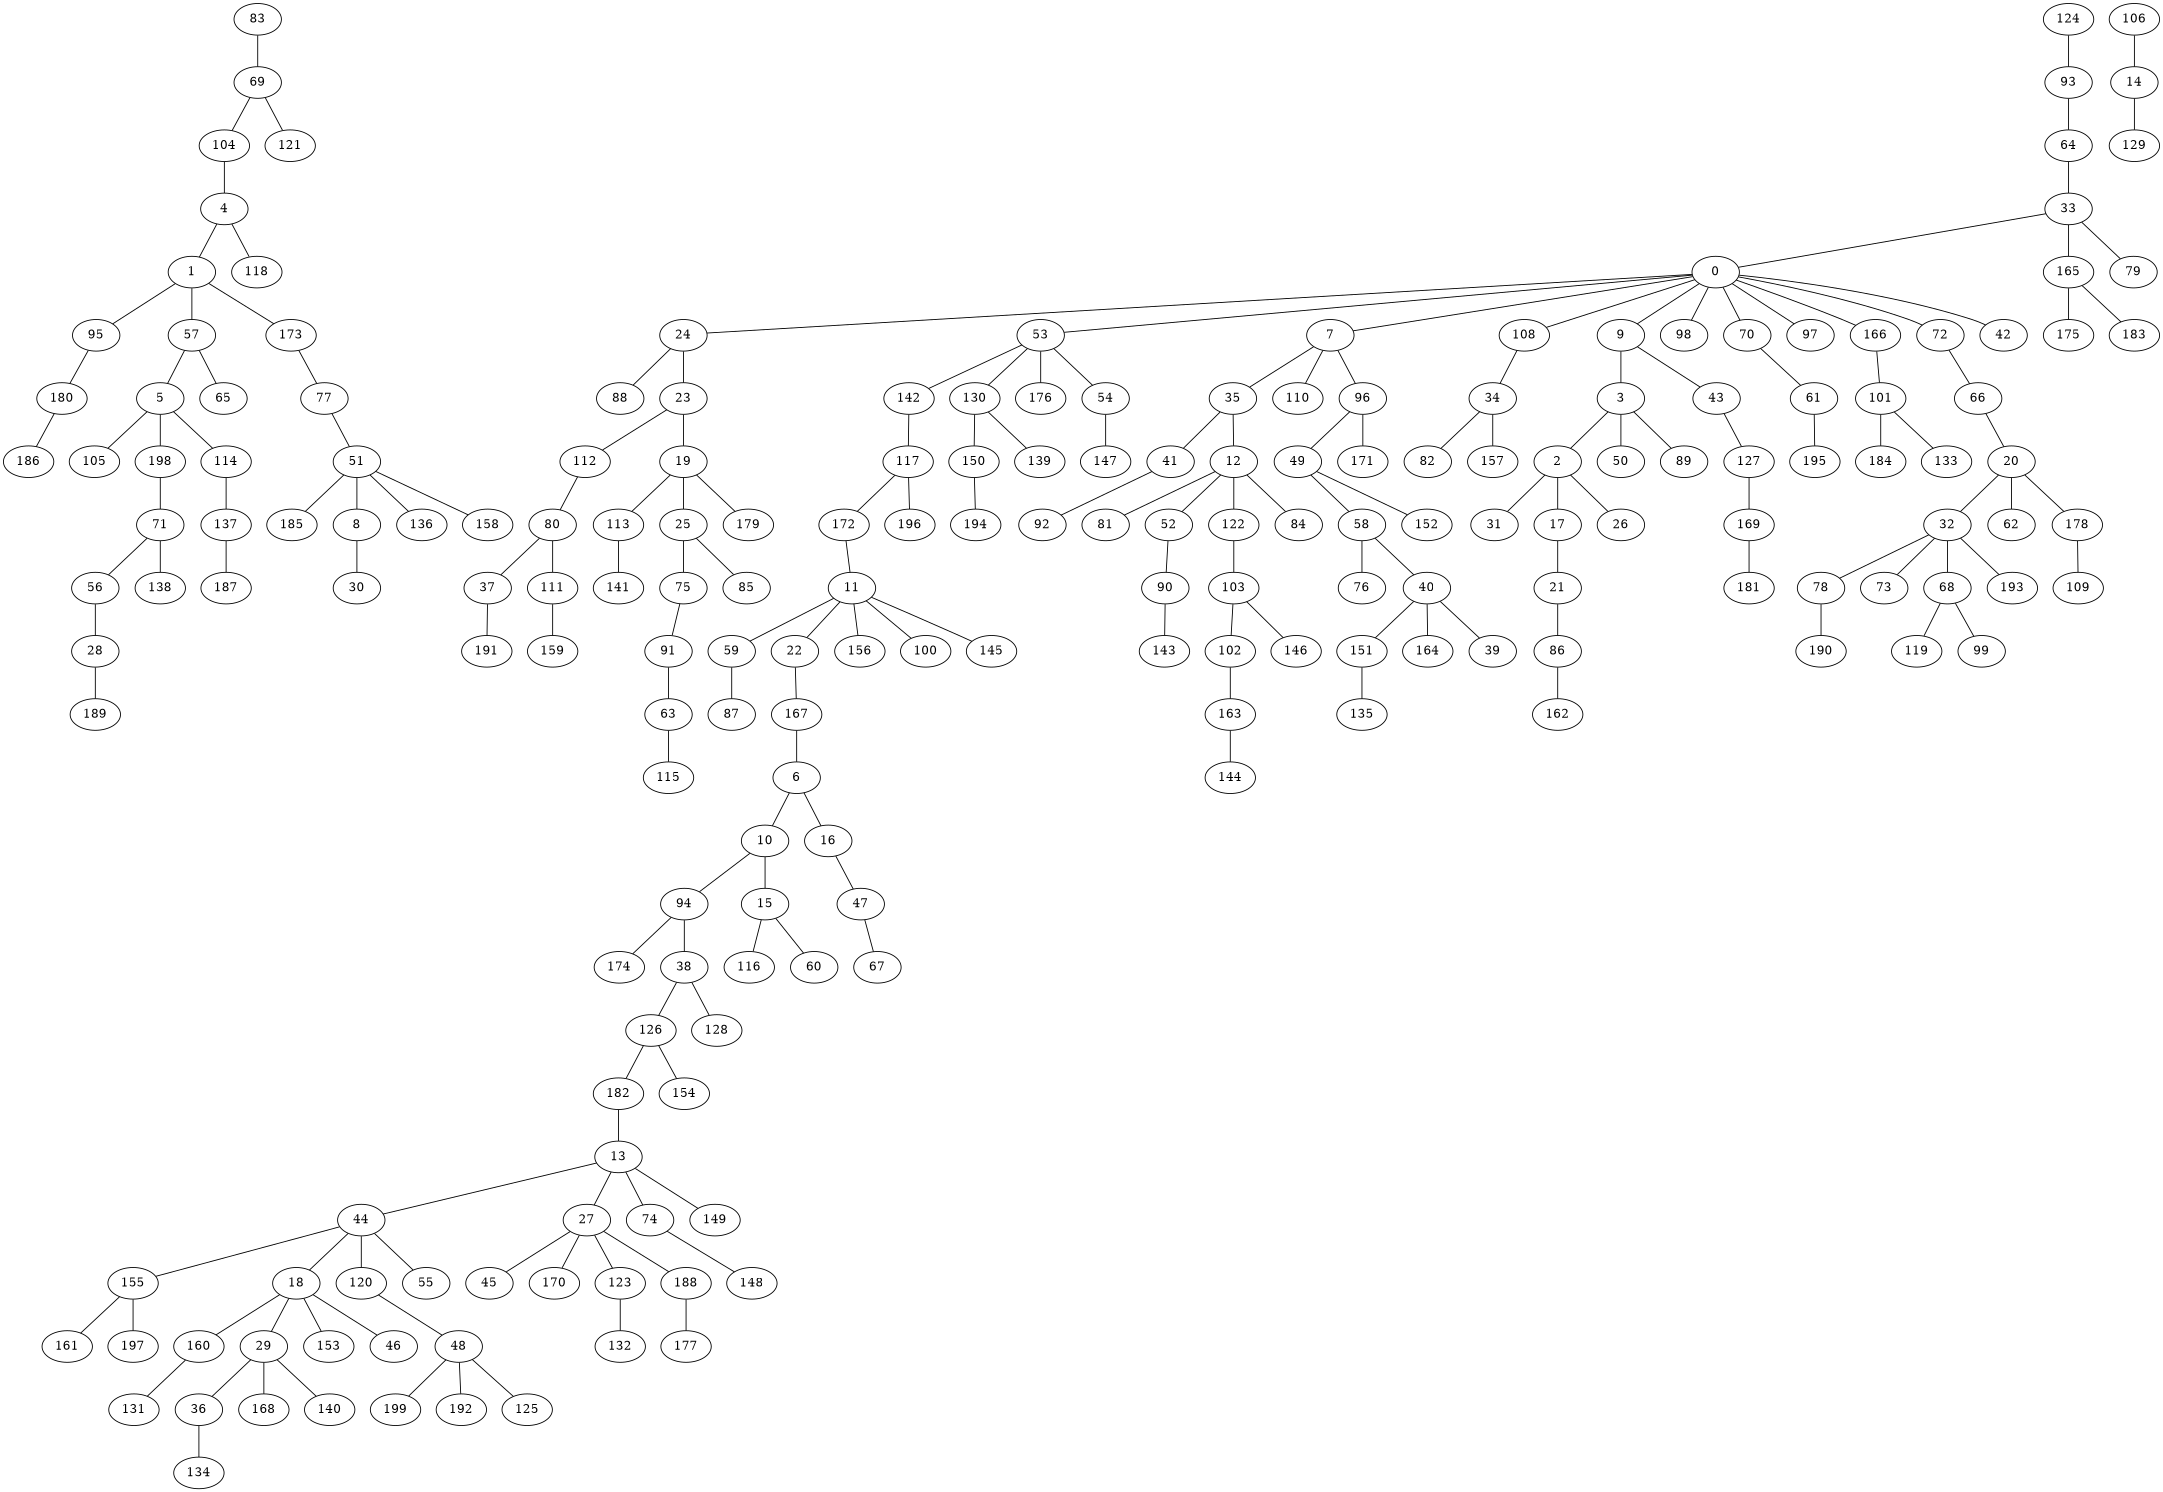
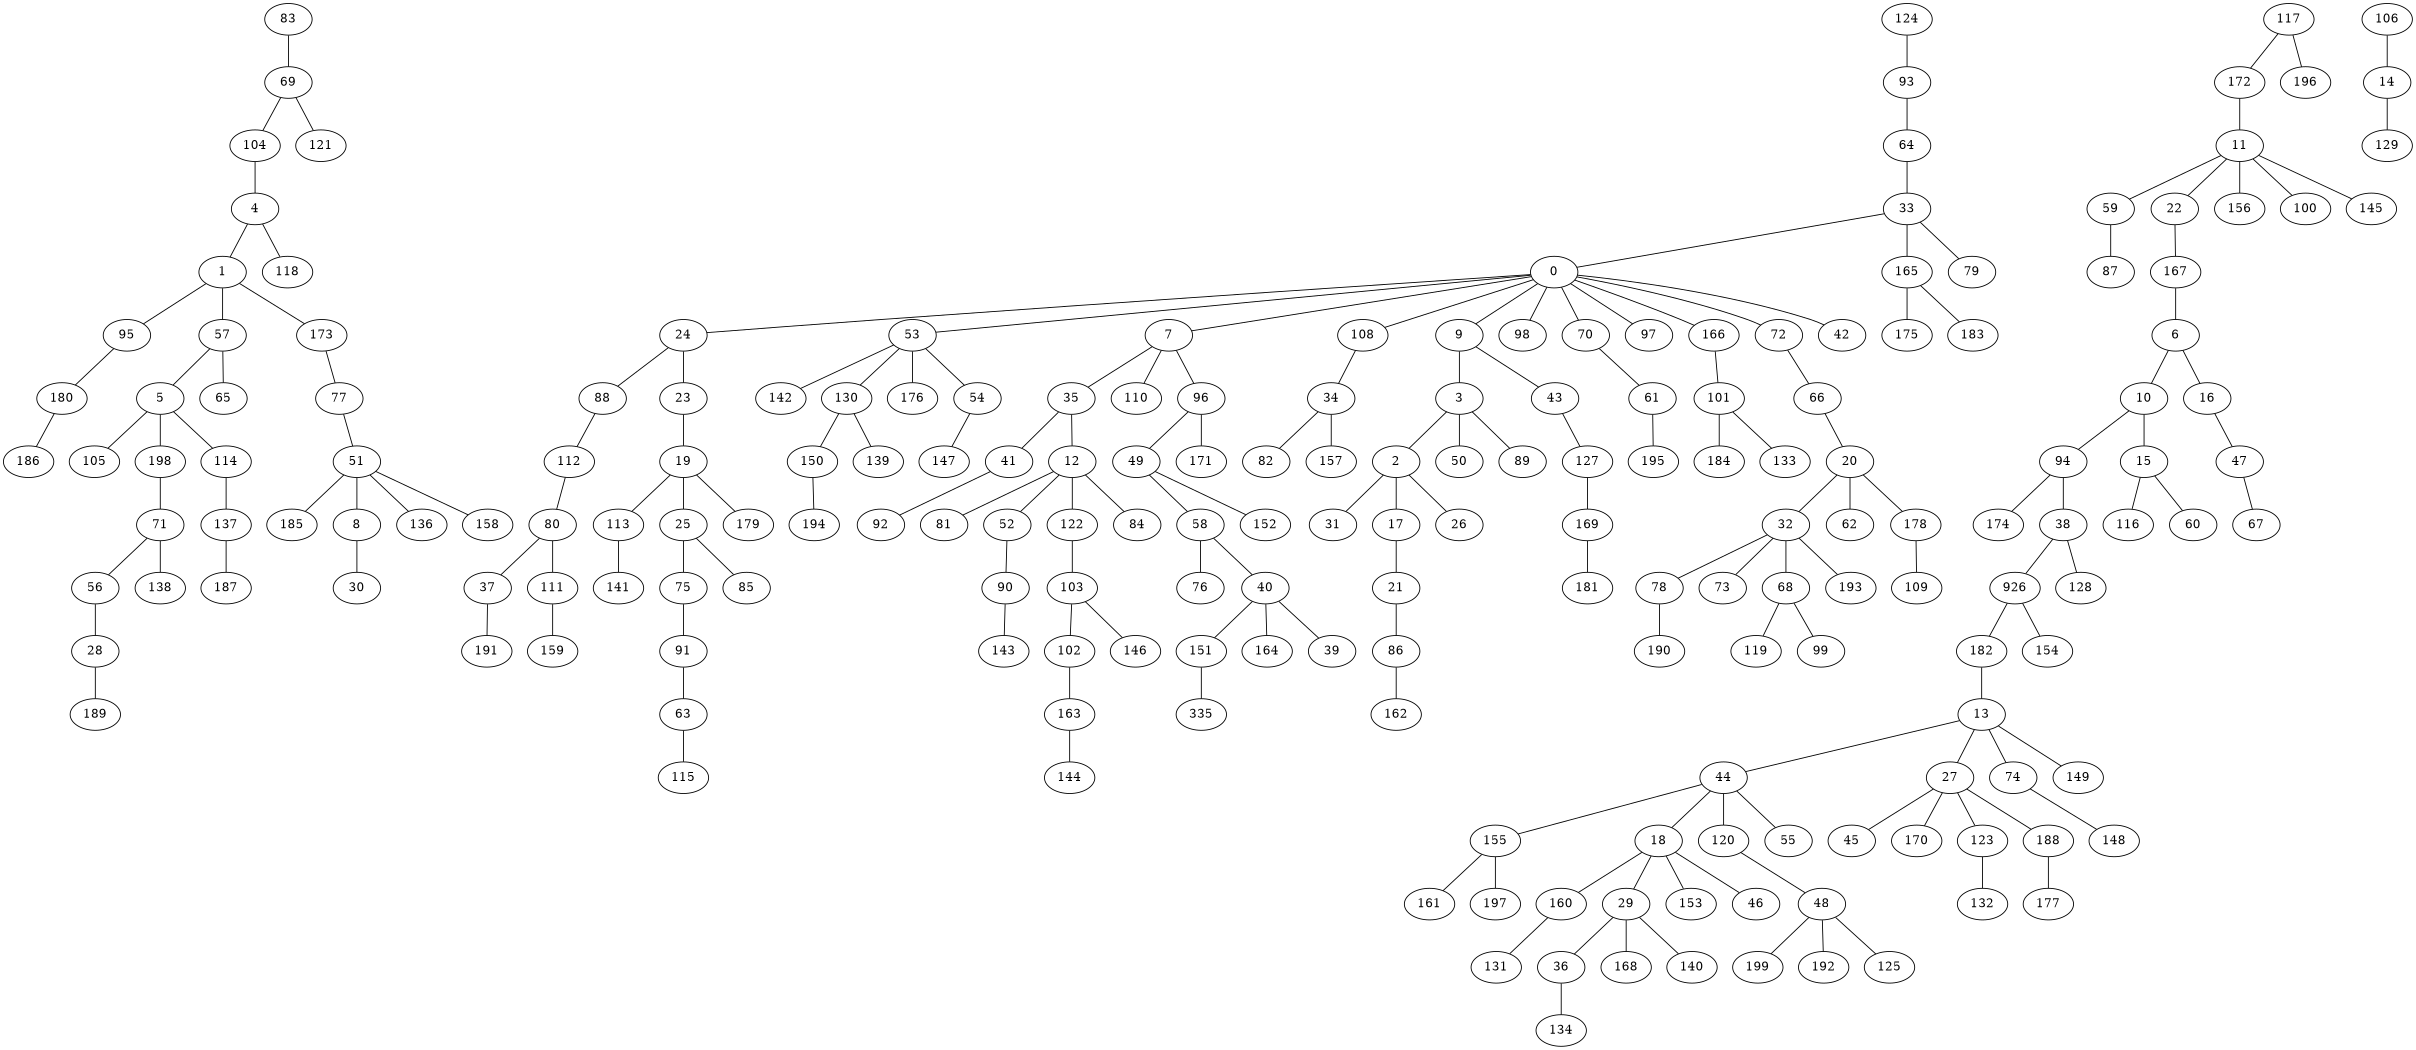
(635, 430) -> (586, 430)
(909, 430) -> none
(1362, 715) -> (1201, 715)
(651, 1031) -> (2015, 588)
